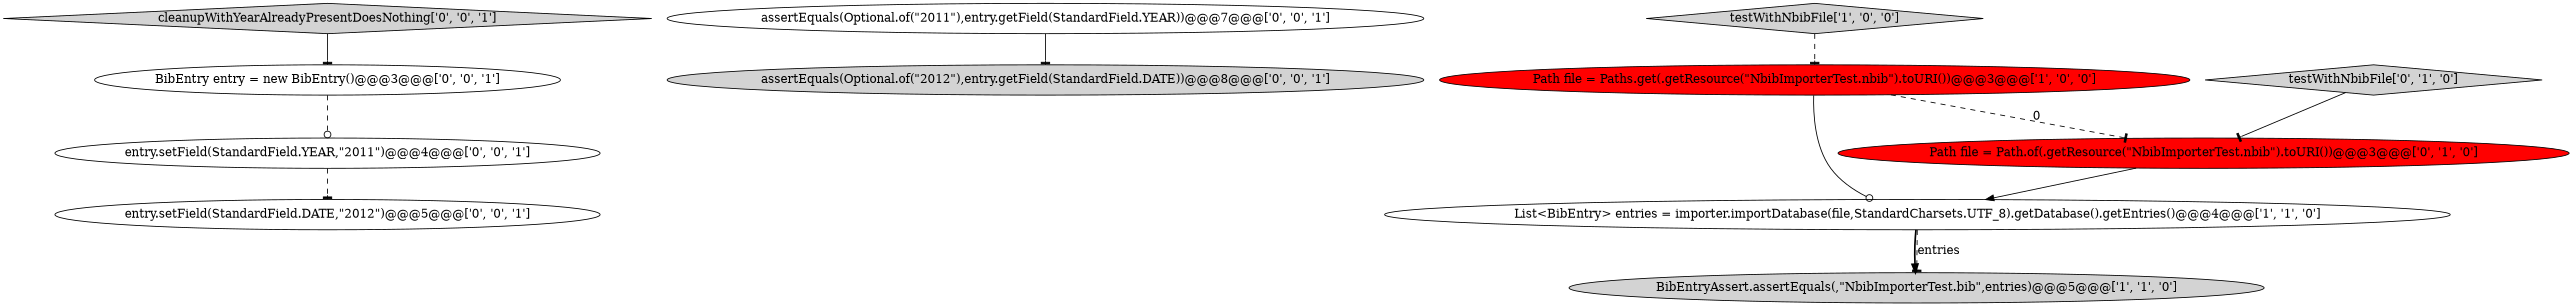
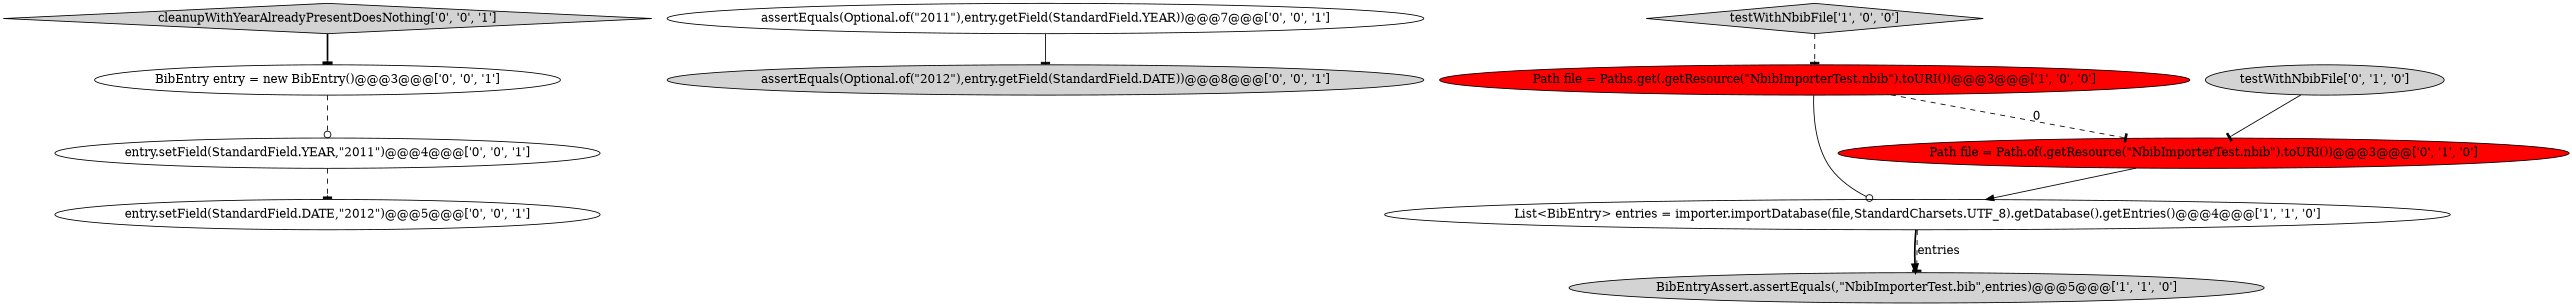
(328, 47) -> (328, 47)
(2374, 80) -> (2325, 80)
